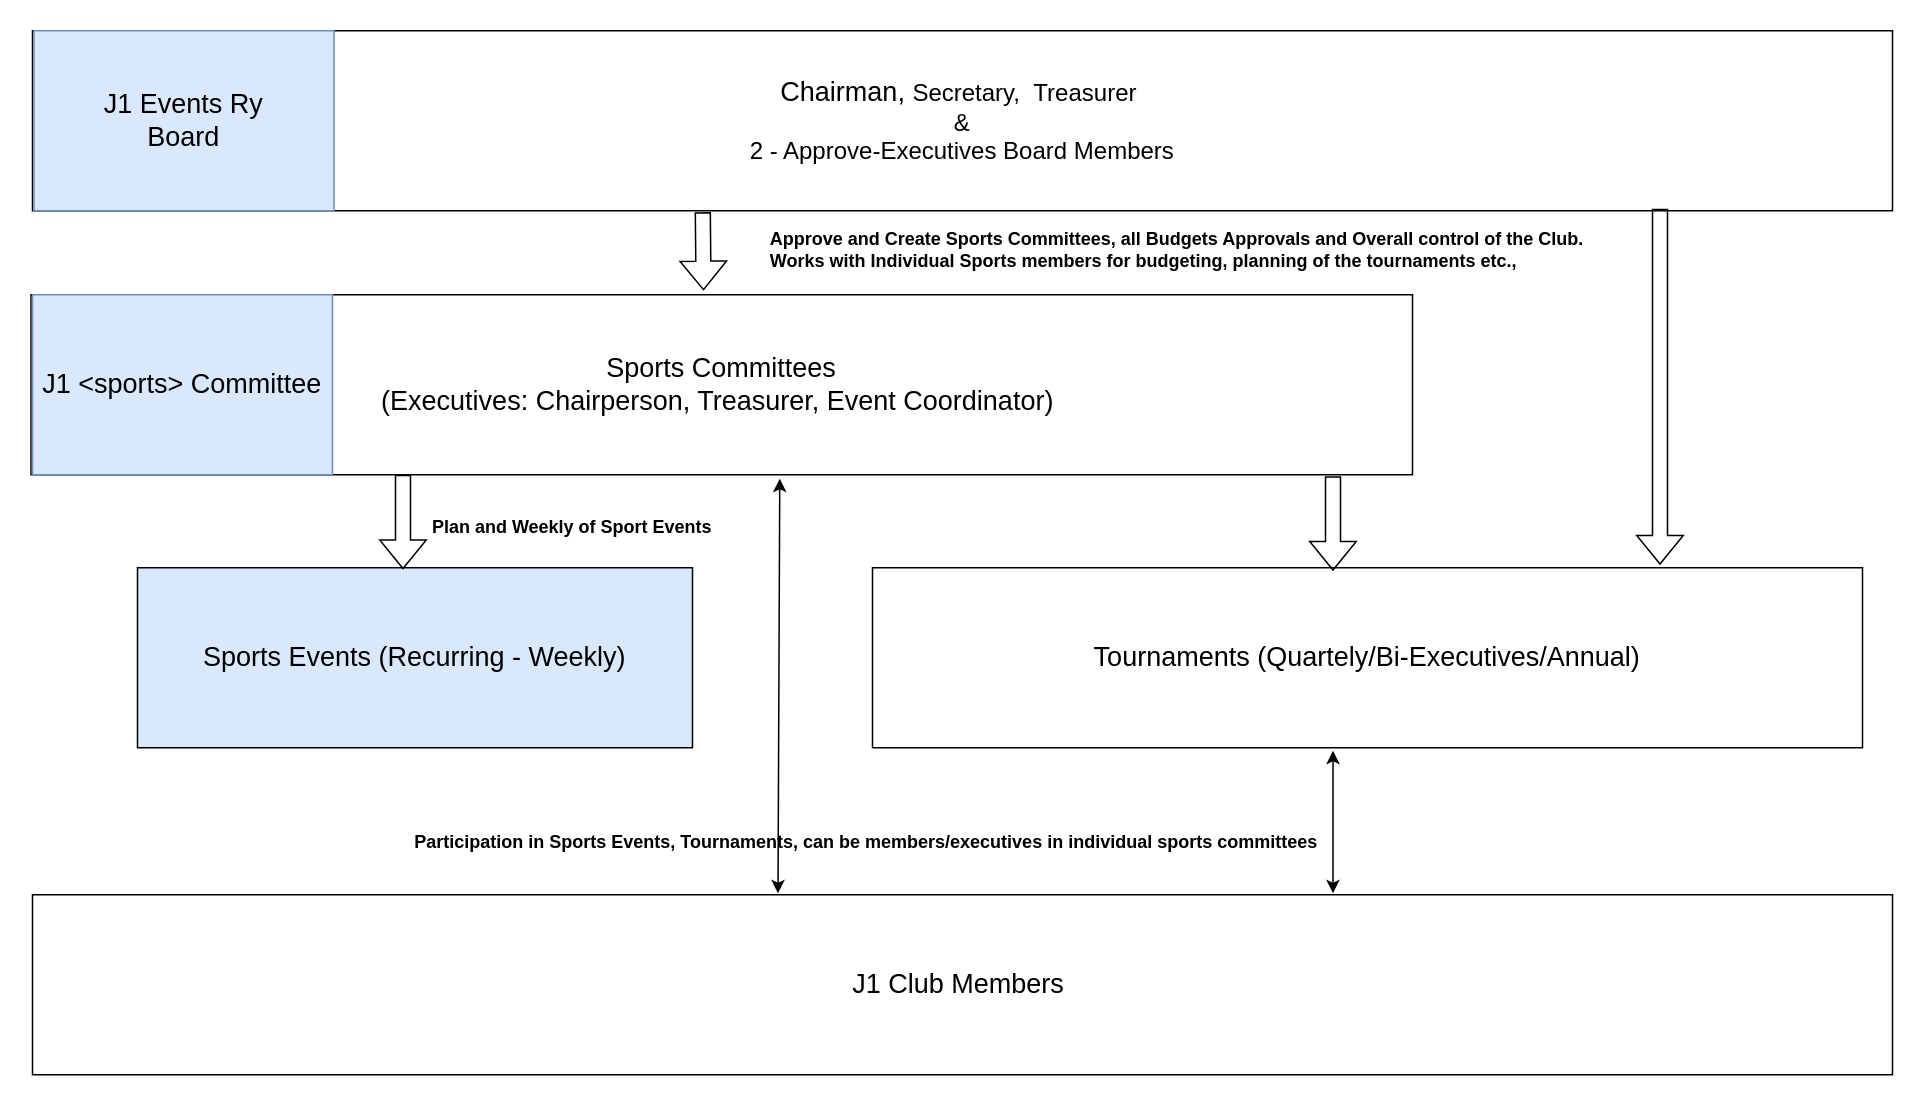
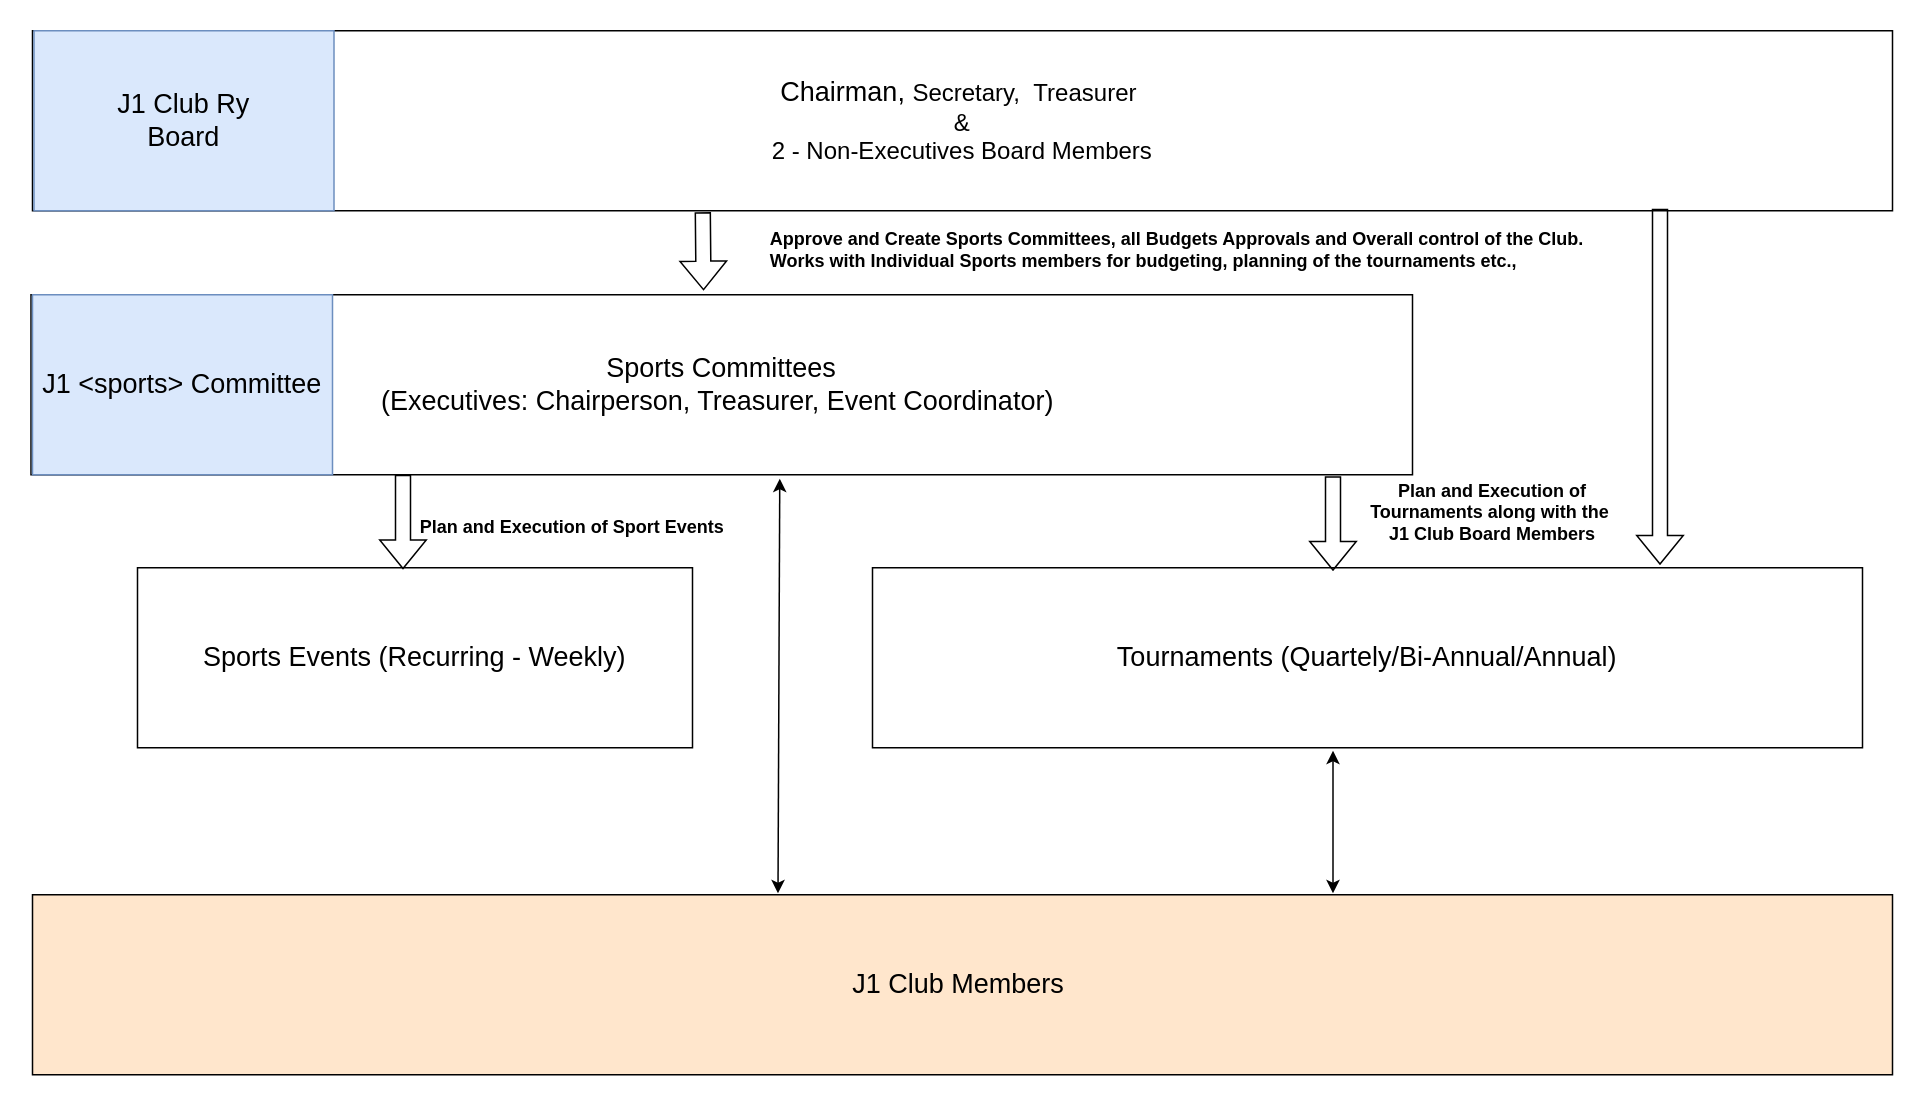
(184, 121) -> (184, 121)
(962, 121) -> (962, 121)
none -> (1493, 512)
(572, 527) -> (572, 527)
(415, 658) -> (415, 658)
(1367, 658) -> (1367, 658)
(866, 842) -> none
(962, 985) -> (962, 985)
